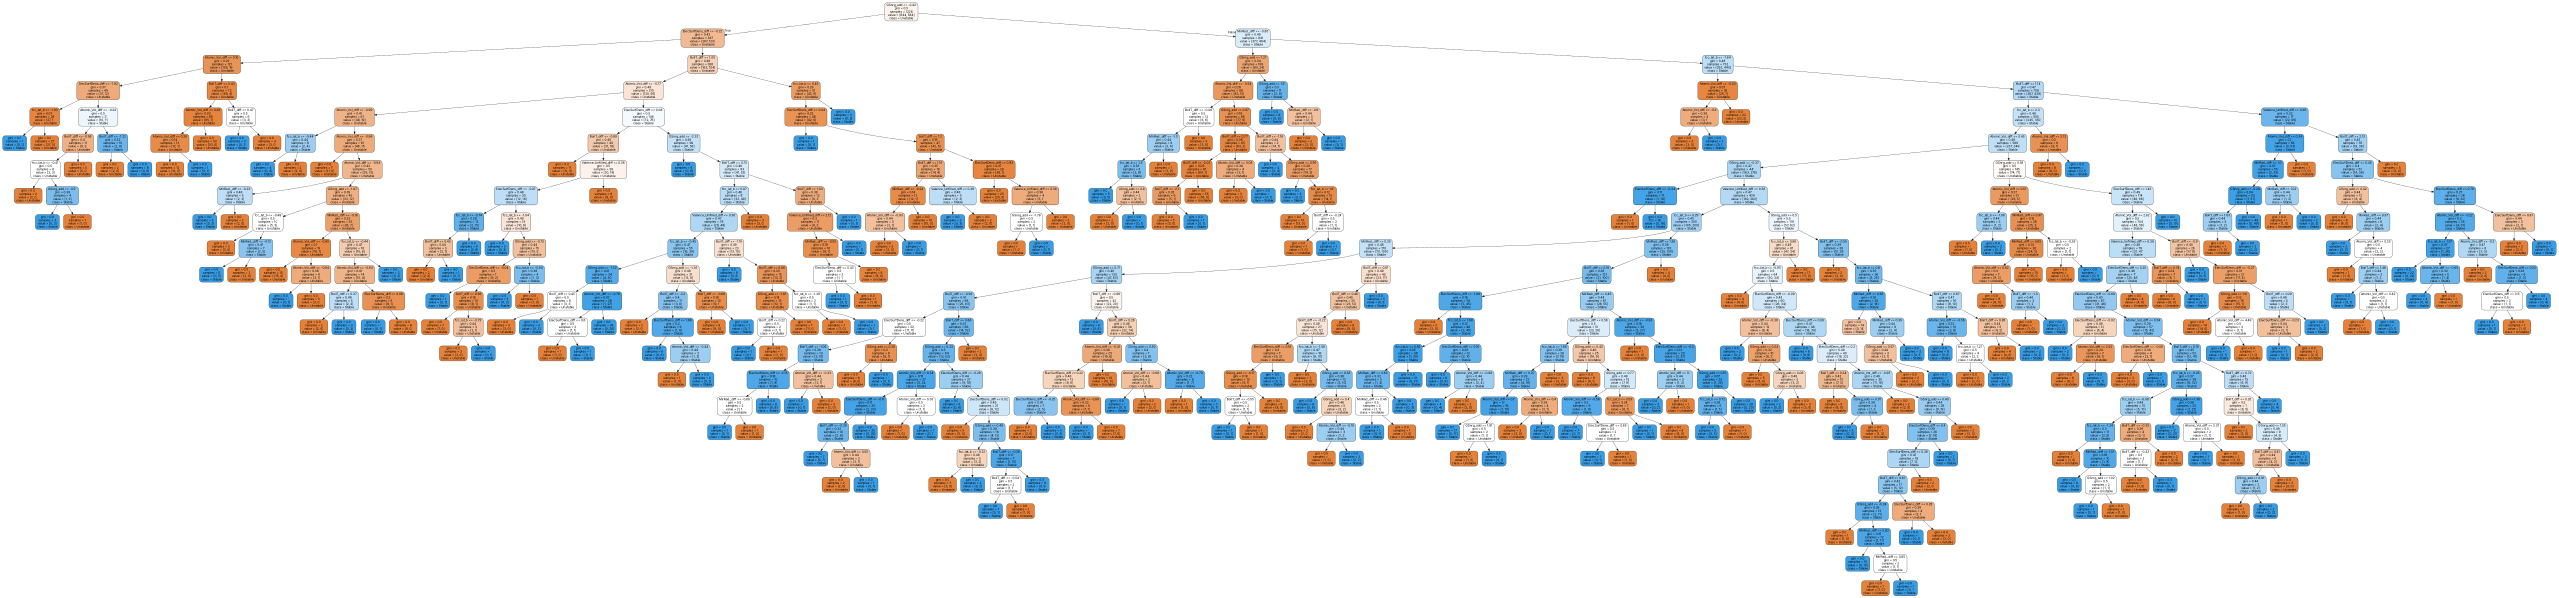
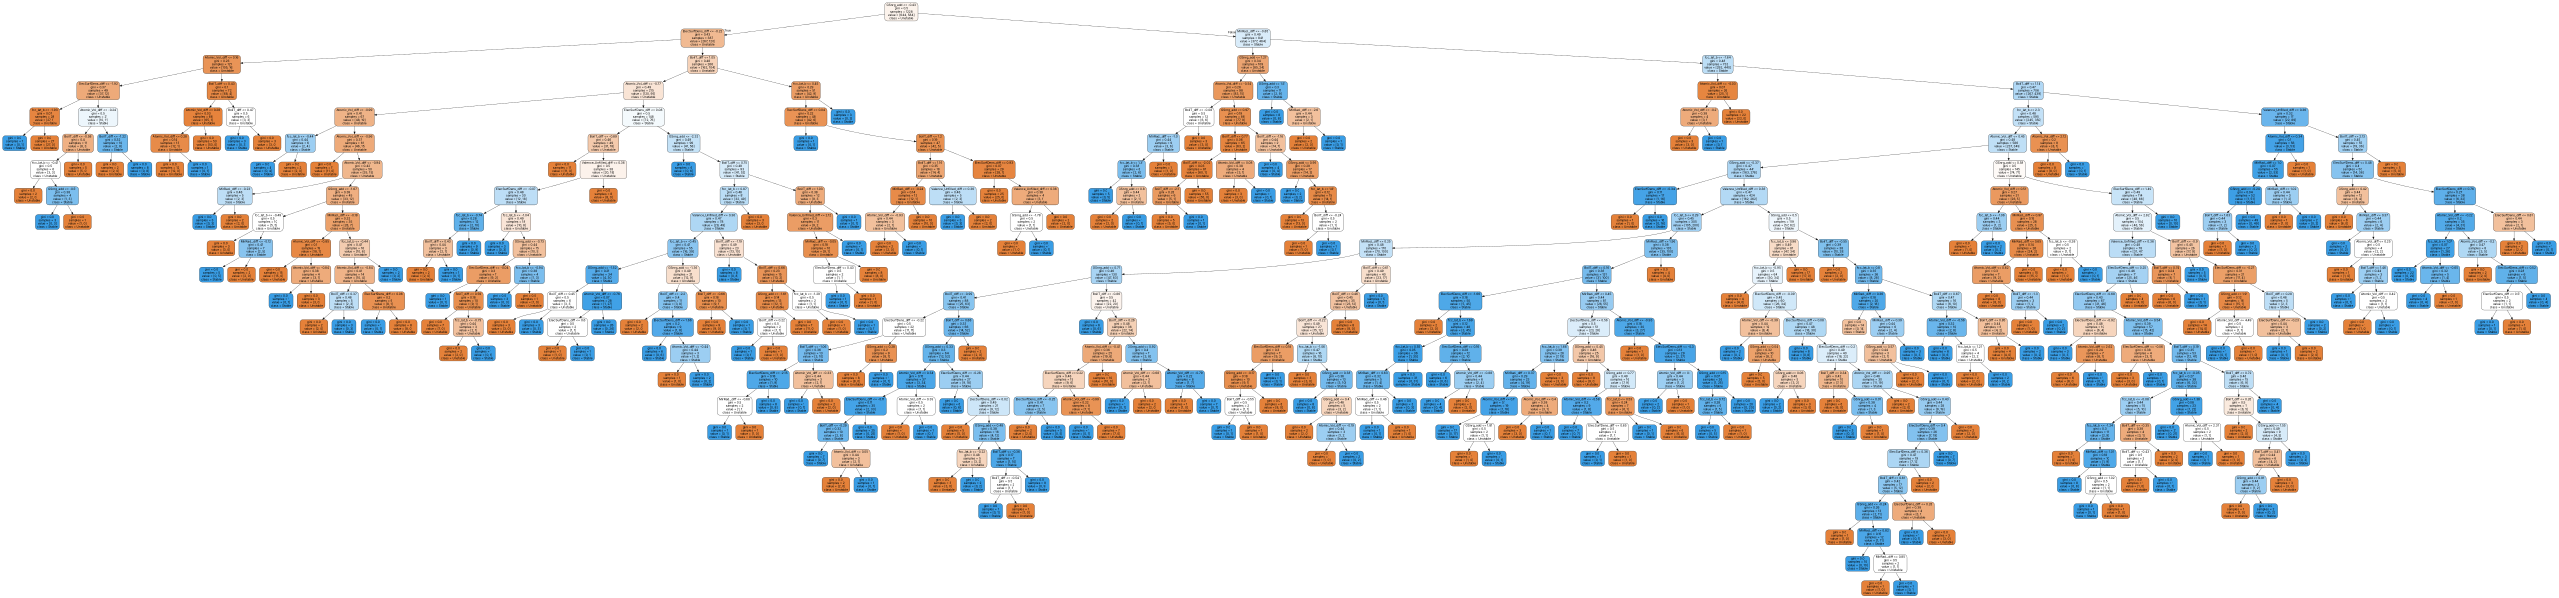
(1655, 222) -> (1655, 222)
